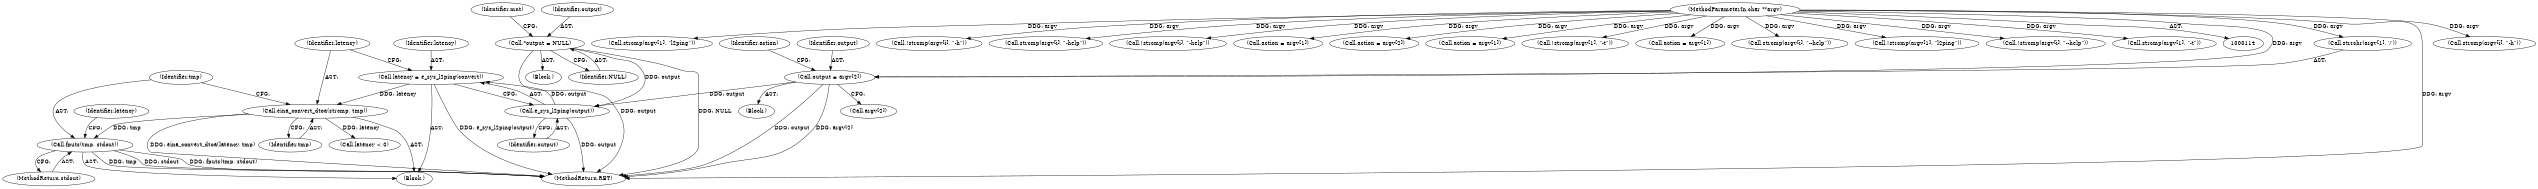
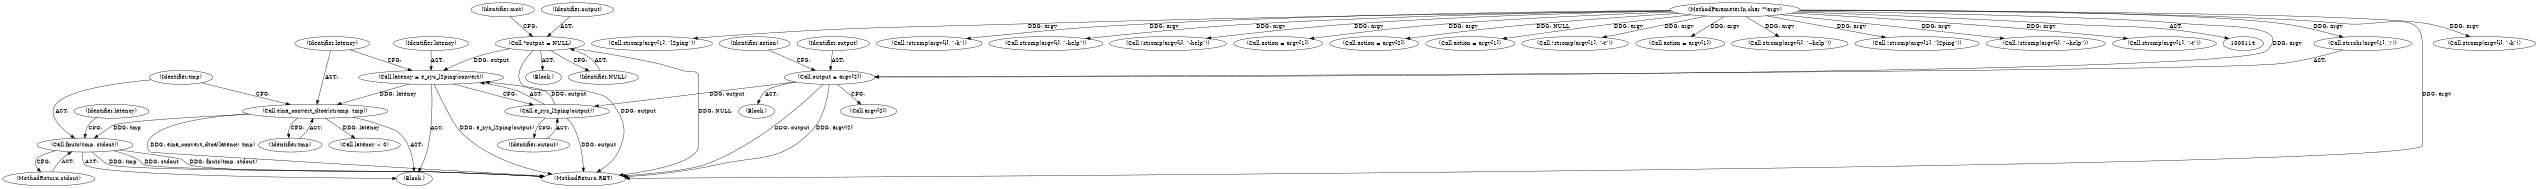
(1553, 27) -> (1553, 27)
(639, 67) -> (478, 56)
